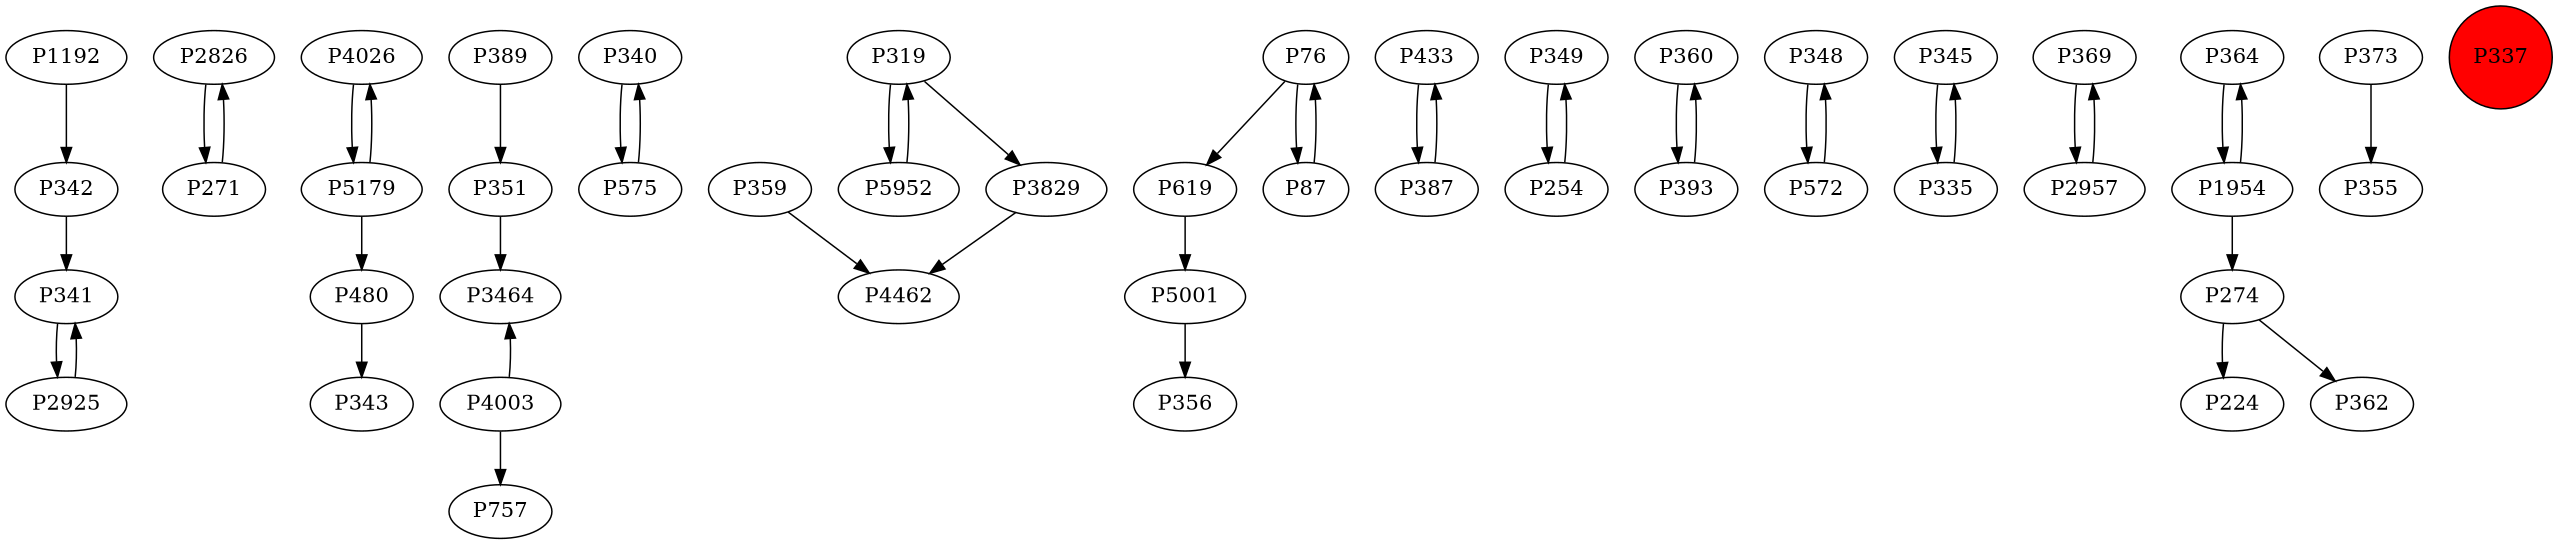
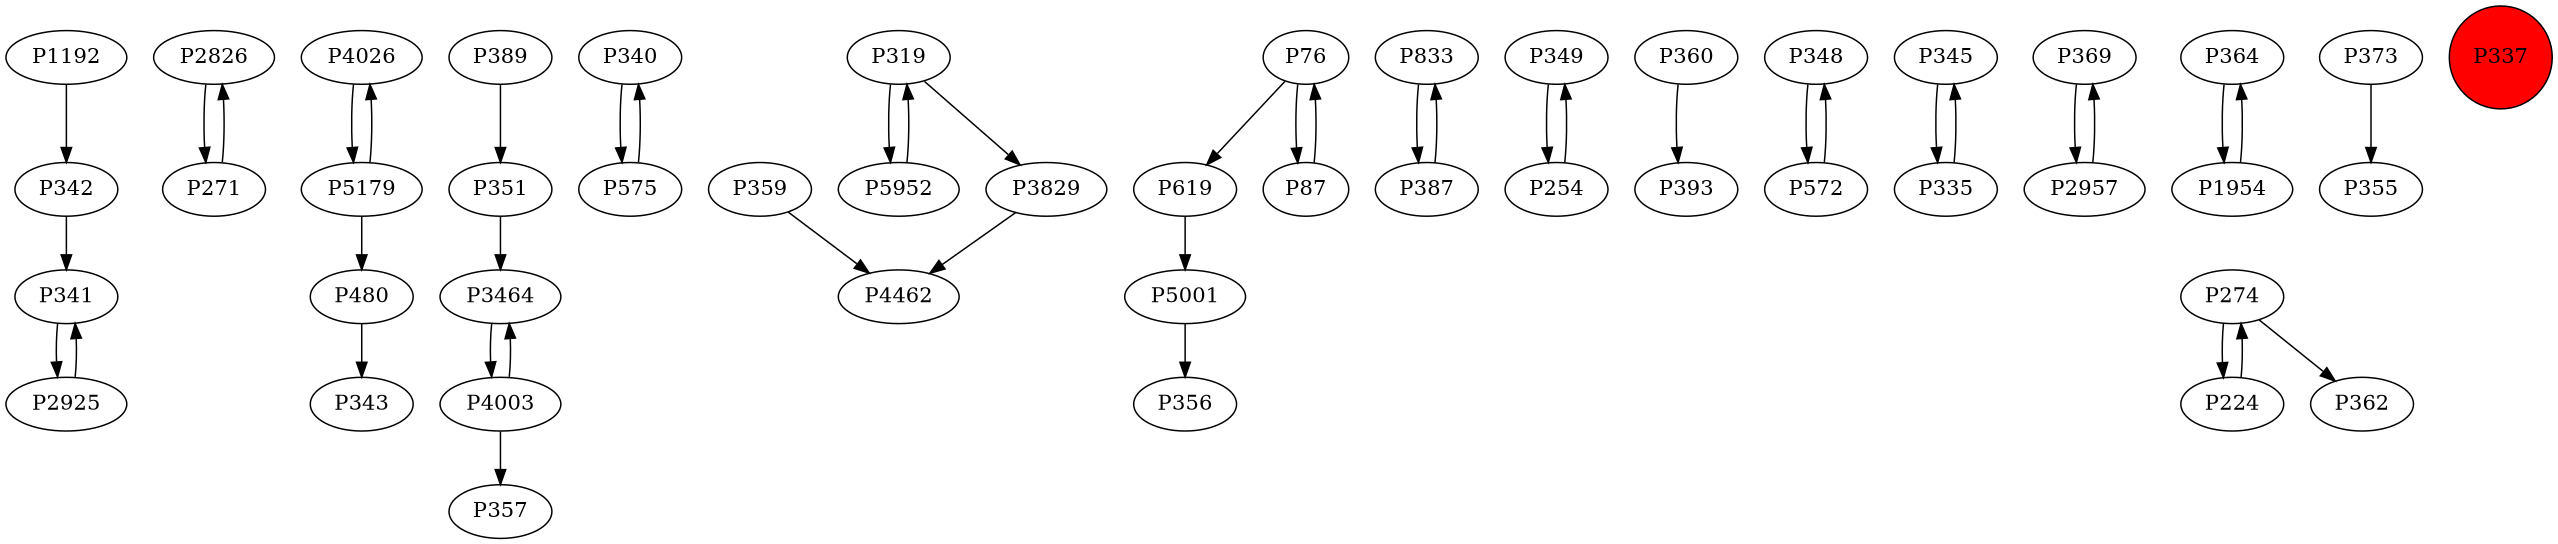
(1427, 57) -> (1427, 57)
(1696, 131) -> none
(2232, 236) -> (2242, 358)
none -> (490, 343)
(500, 512) -> (500, 512)
